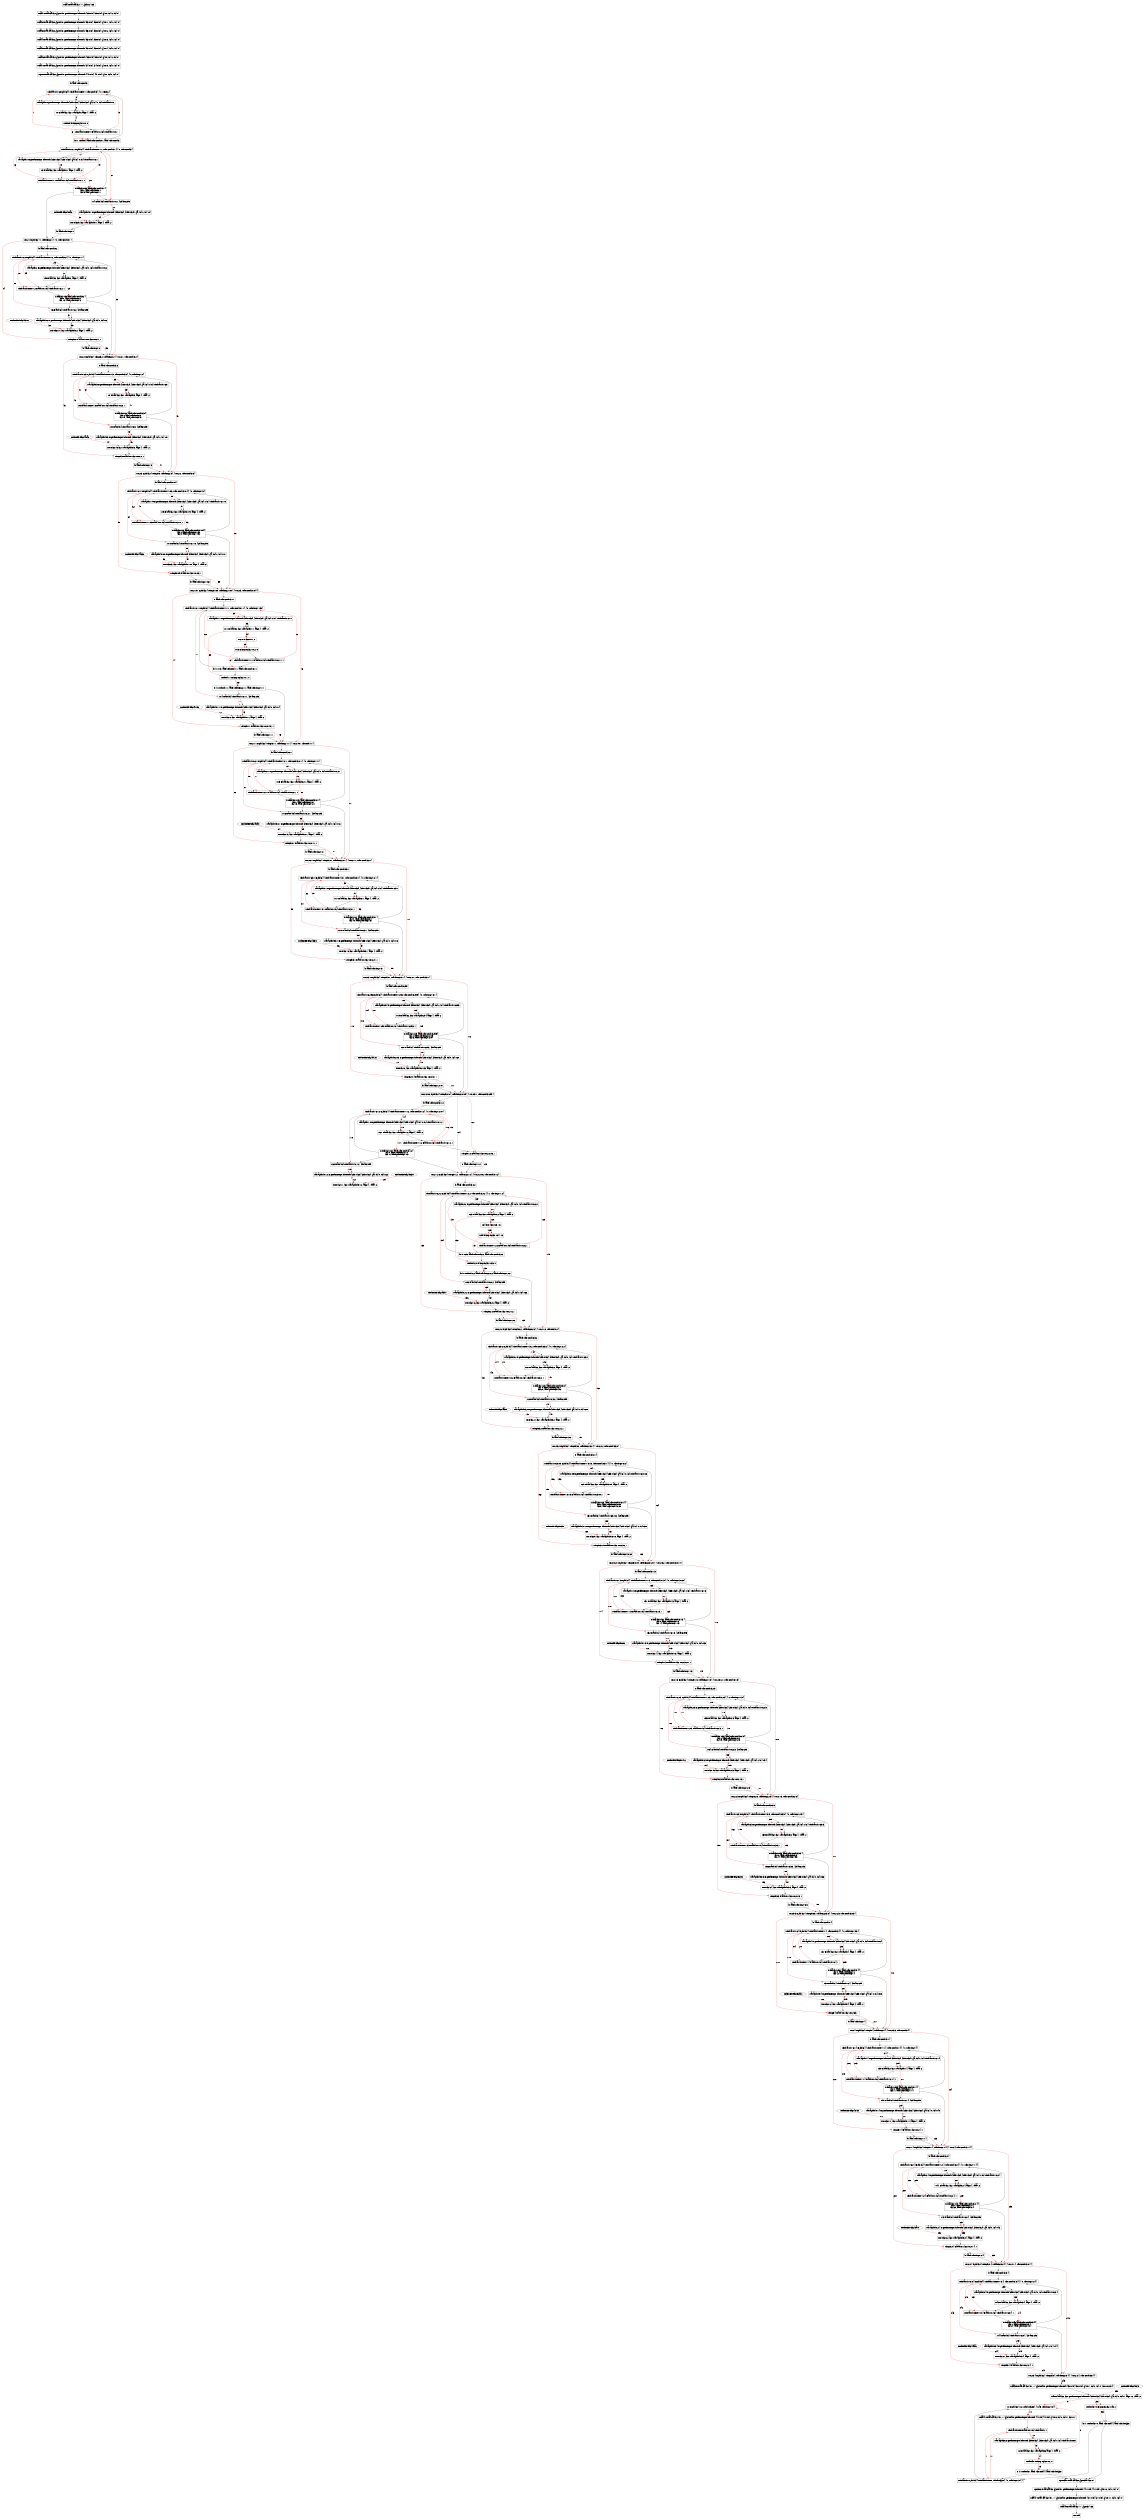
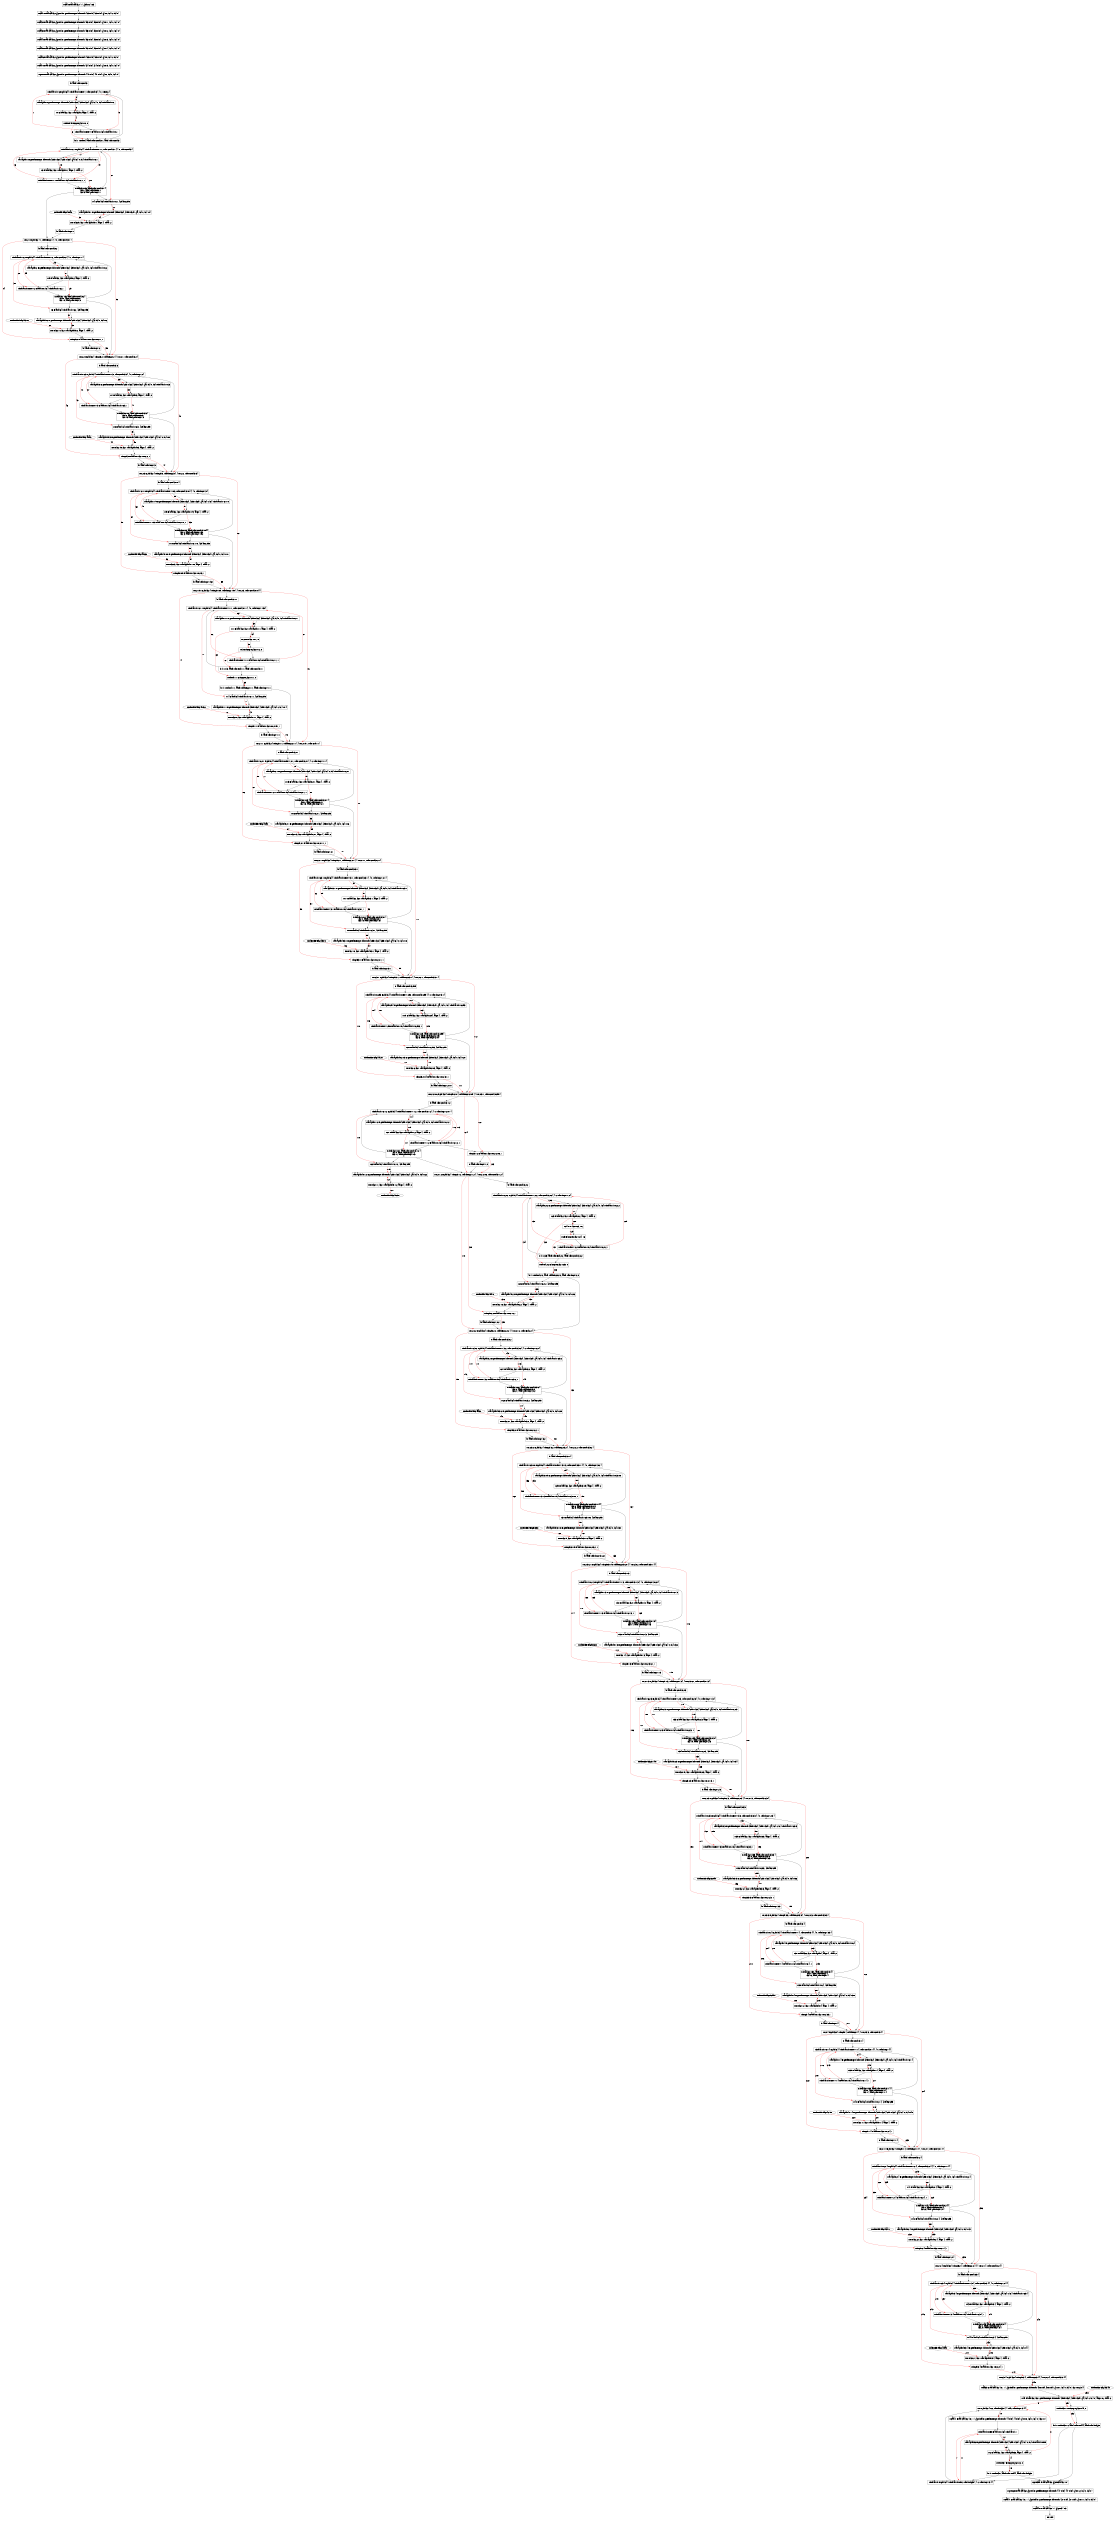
(381, 1180) -> (390, 1190)
